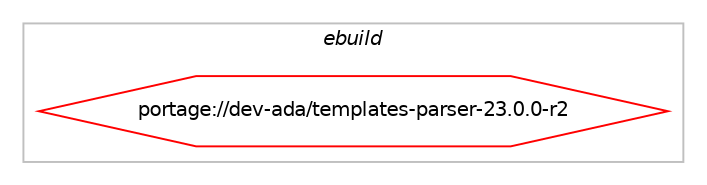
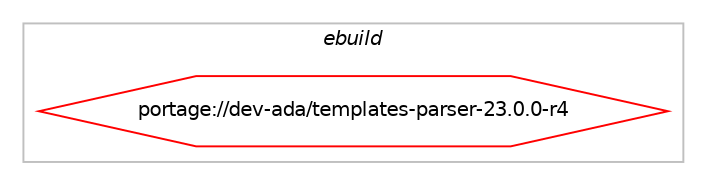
(353, 111) -> (353, 111)
